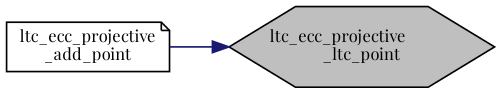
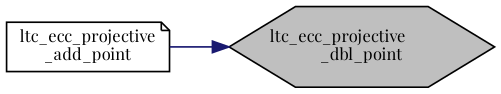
(362, 47) -> (362, 47)
